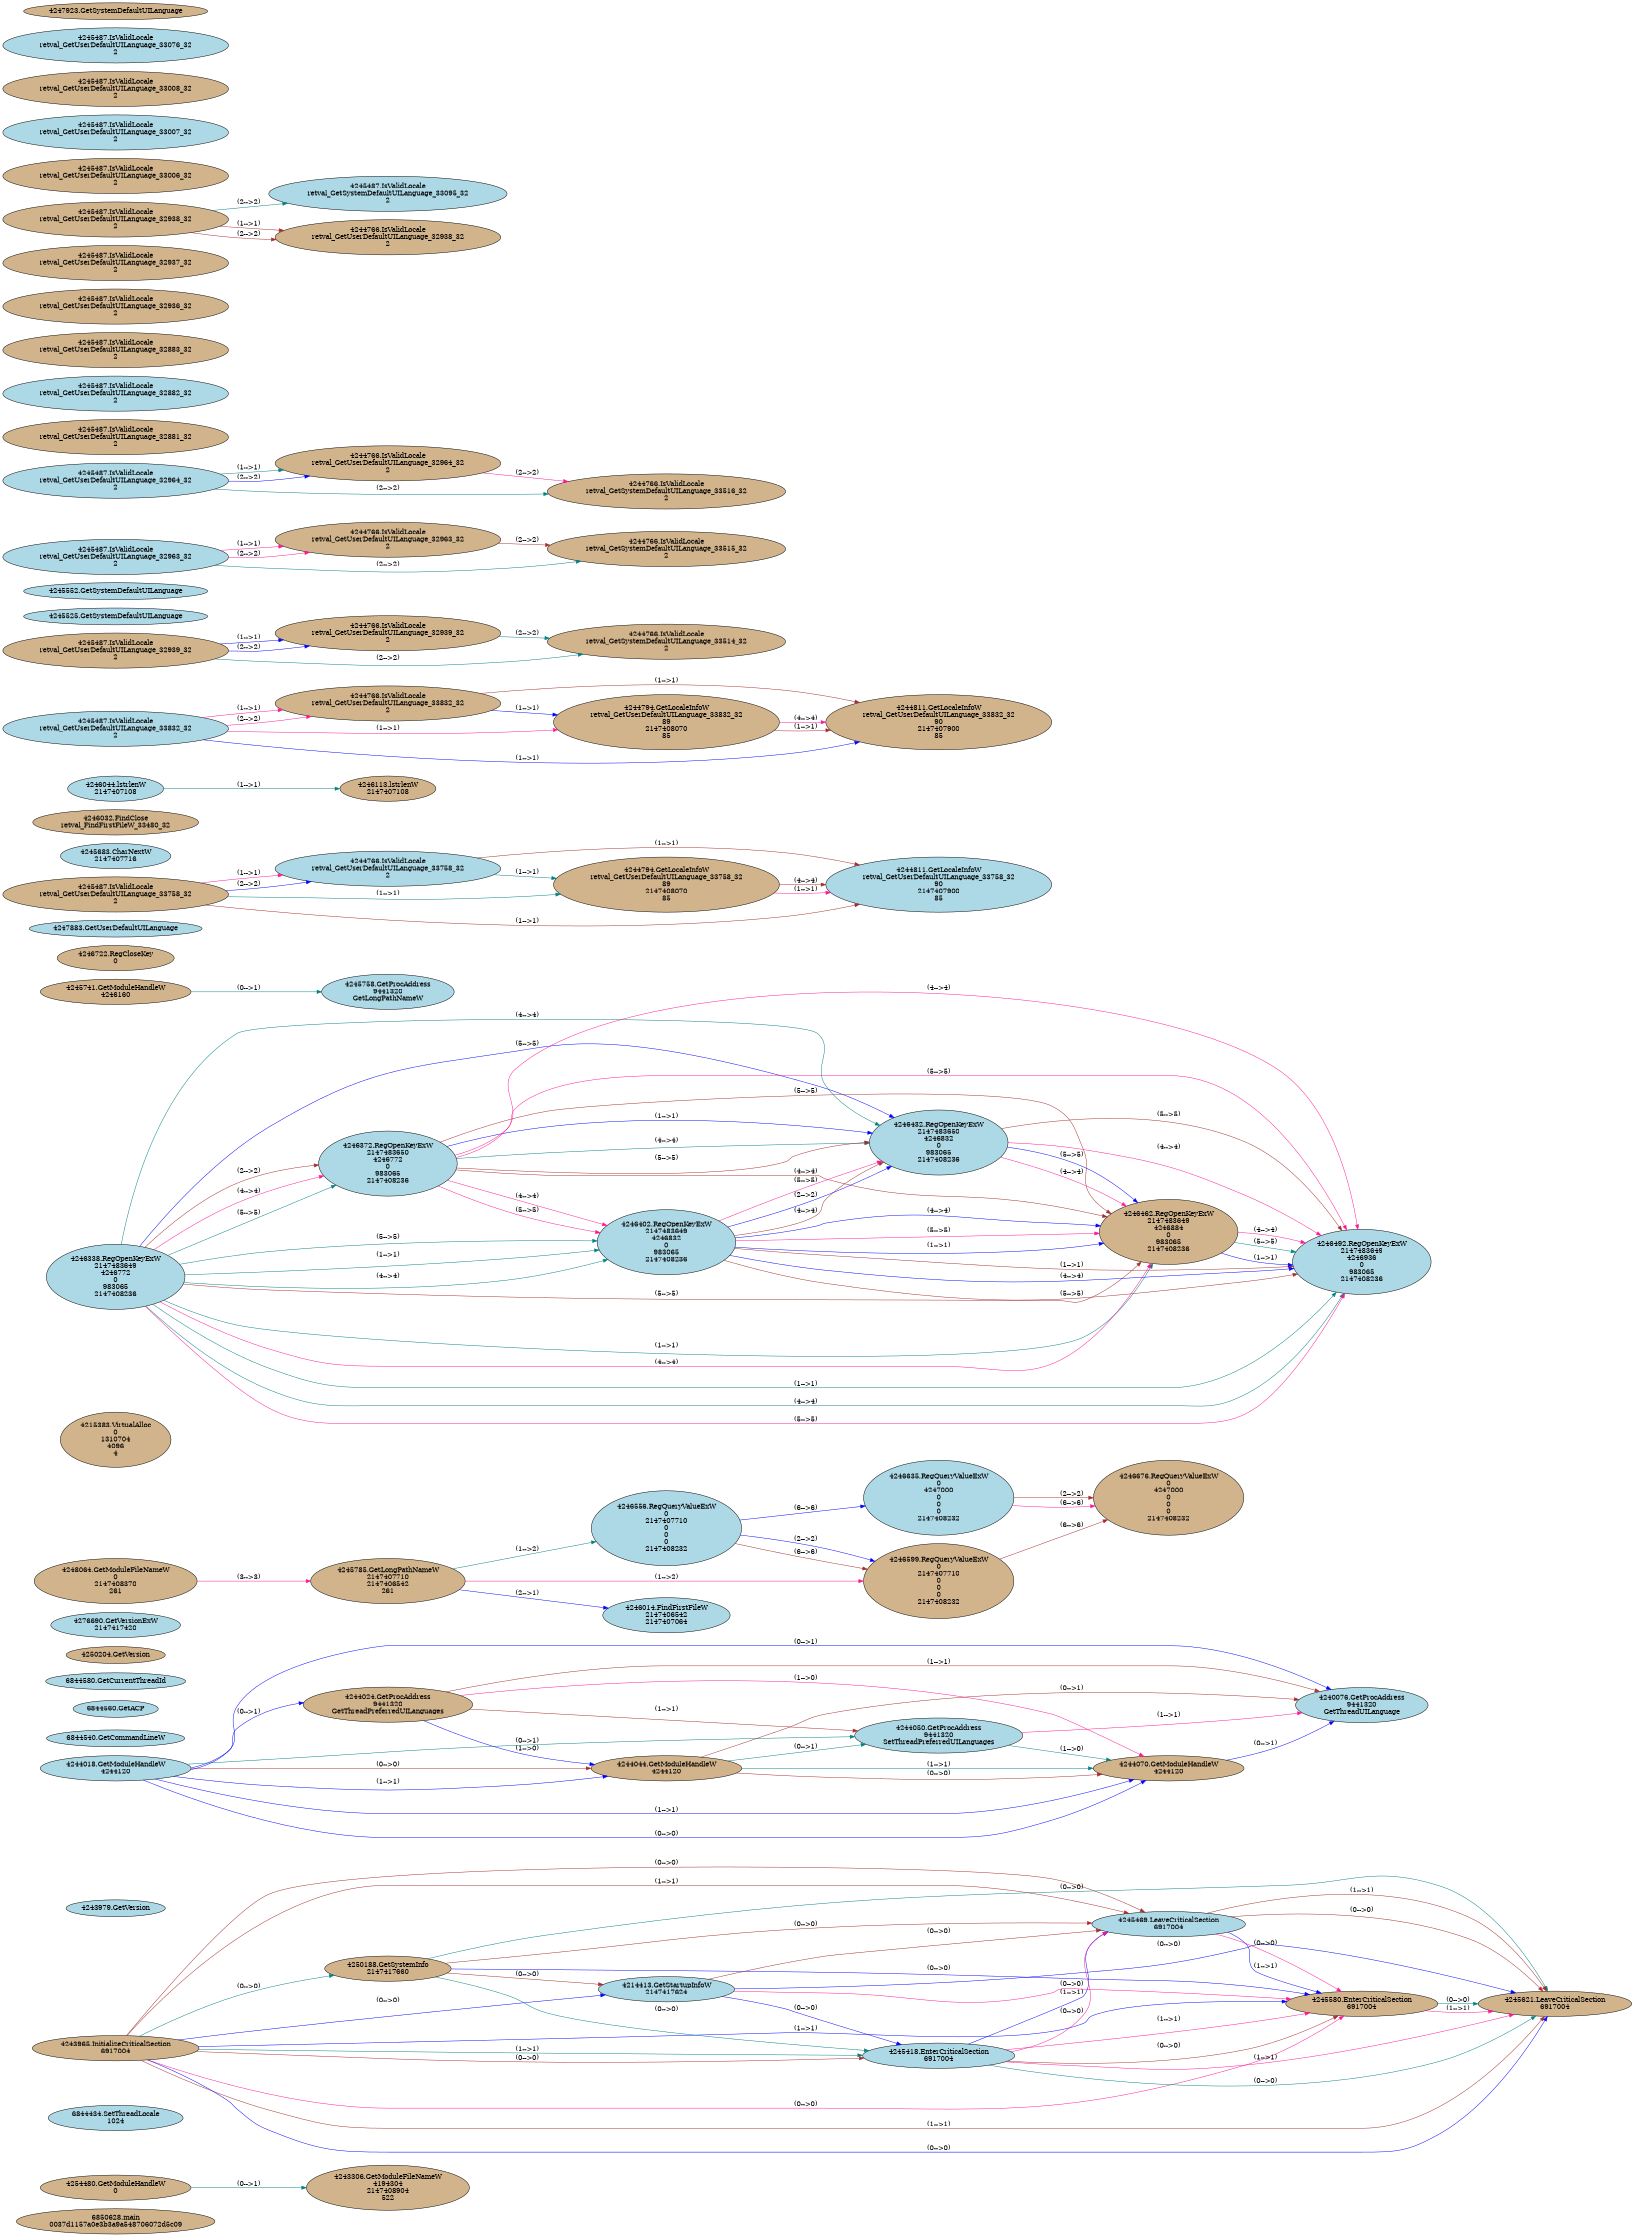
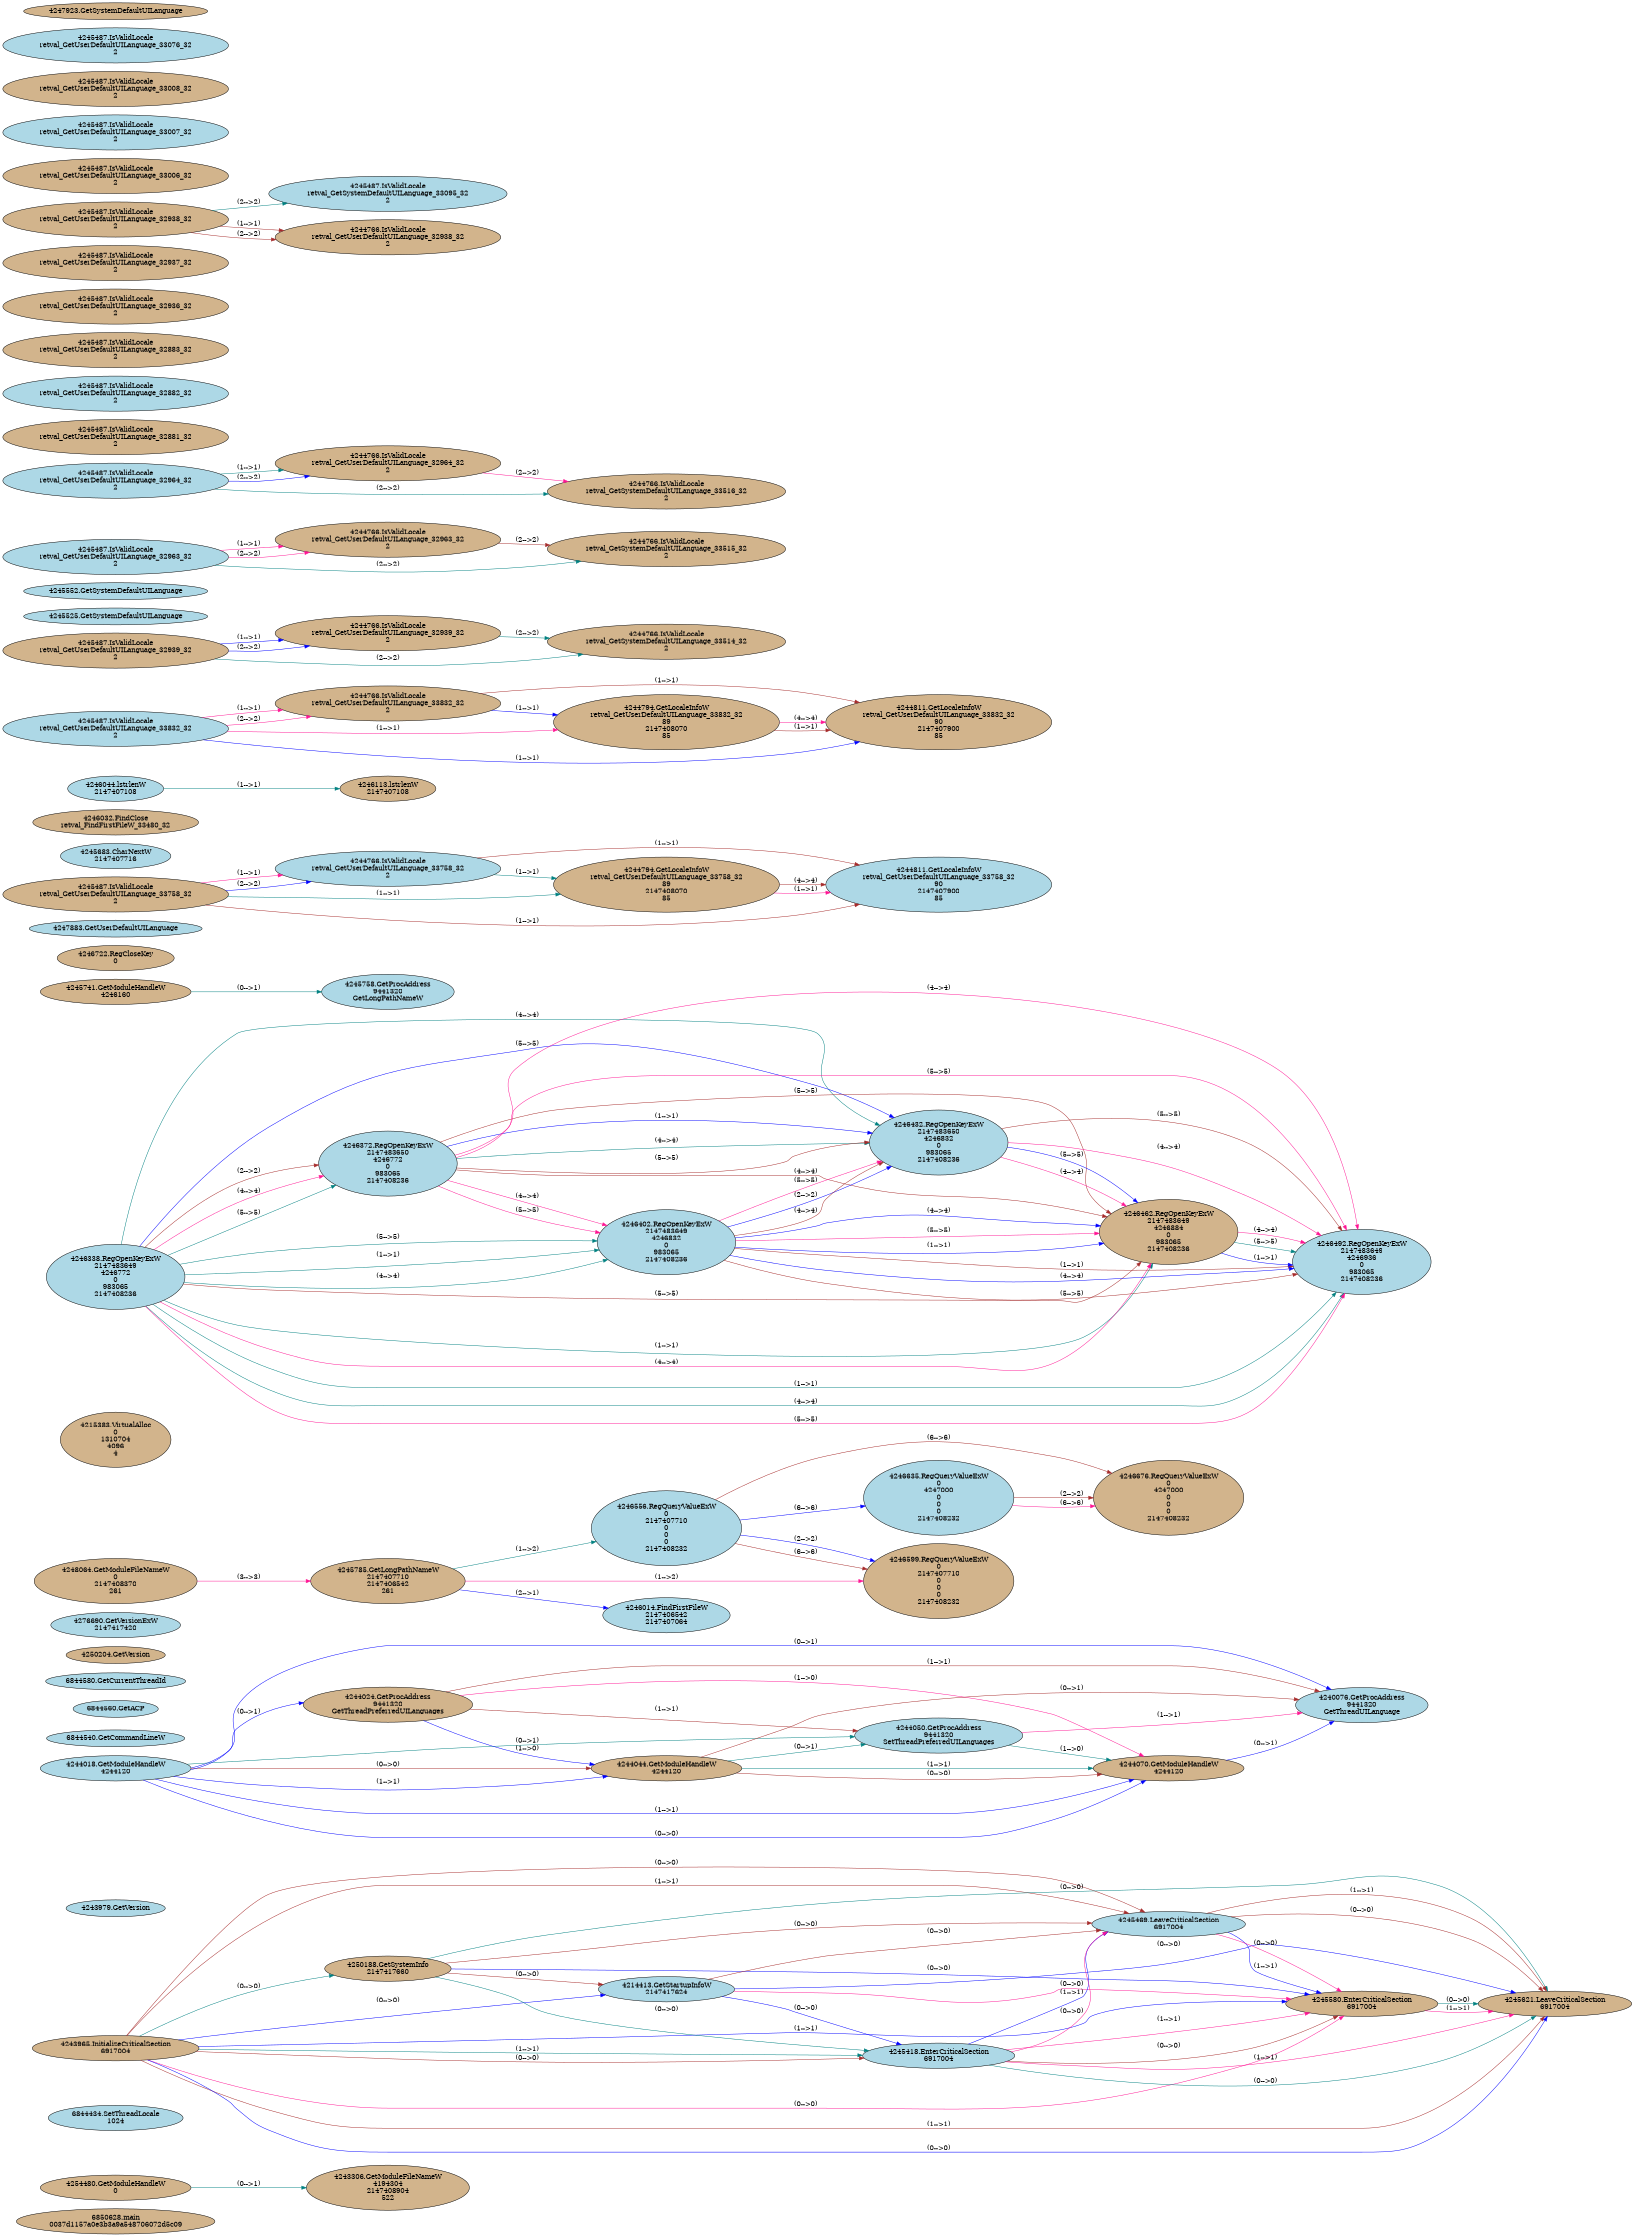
(1051, 1540) -> (908, 1443)
